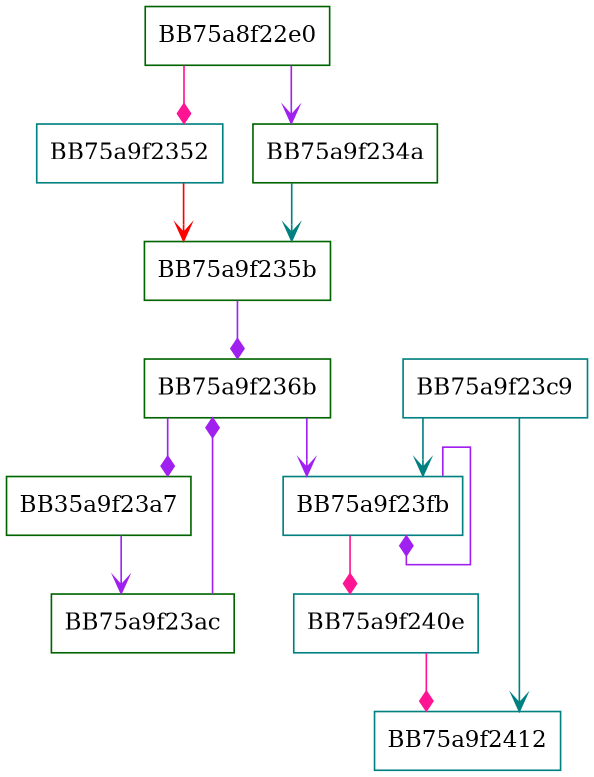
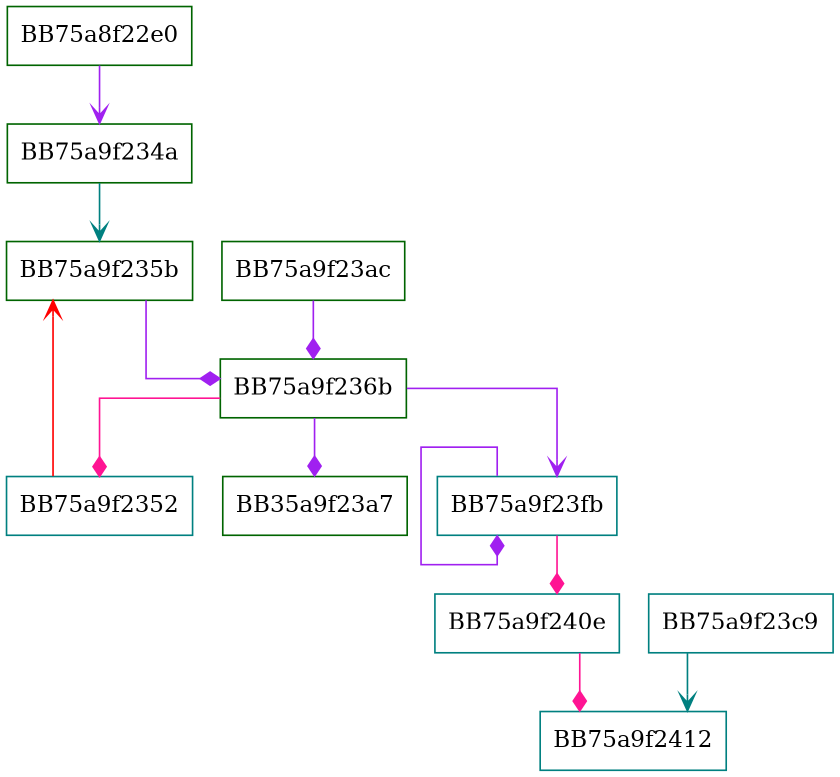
(184, 85) -> (131, 398)
(423, 439) -> none
(121, 556) -> none
